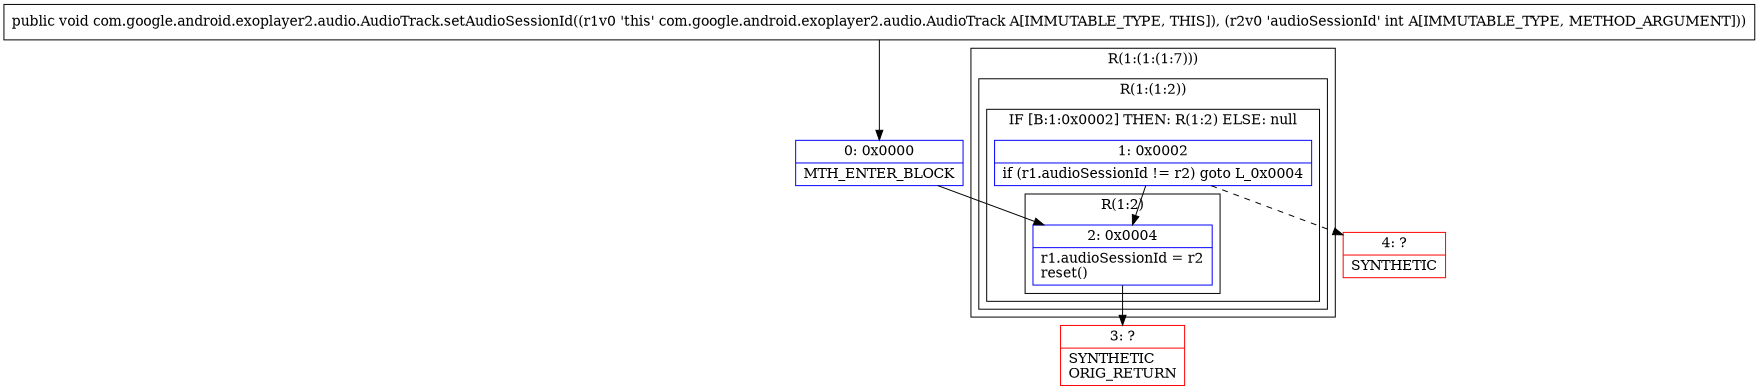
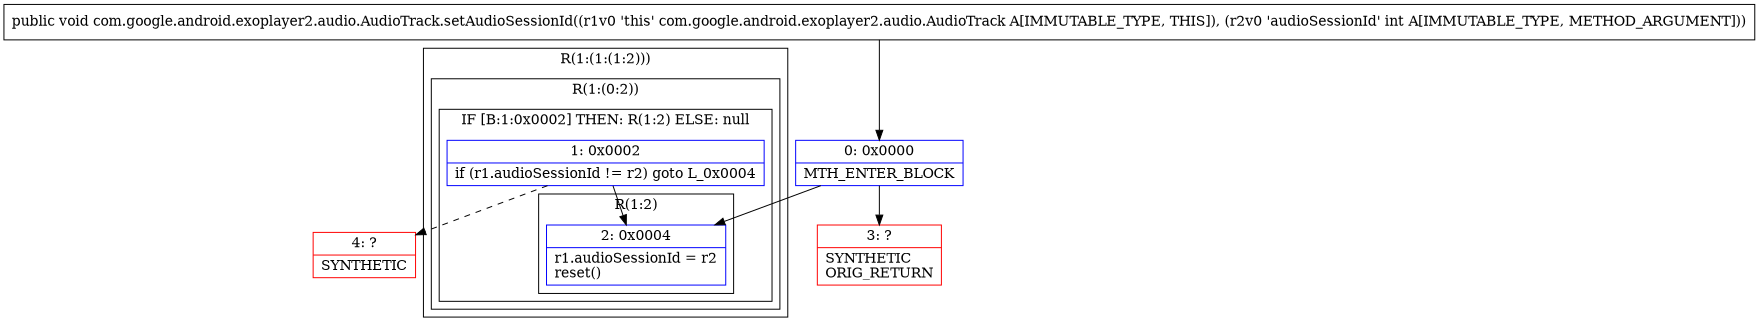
(1153, 60) -> (606, 60)
(1153, 90) -> (606, 90)
(1123, 300) -> (879, 200)
